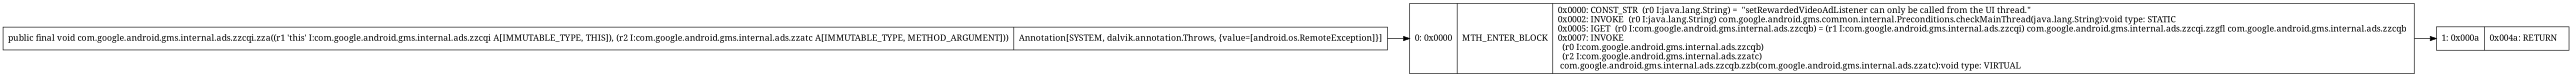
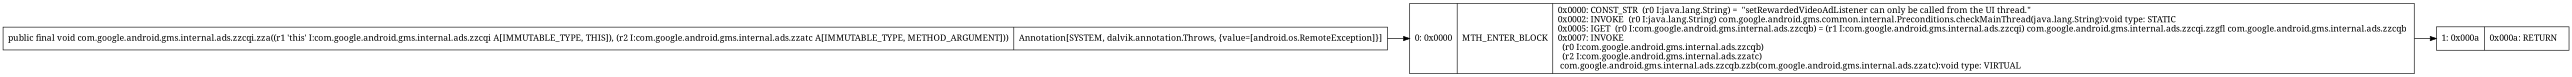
(2527, 38) -> (2527, 38)
